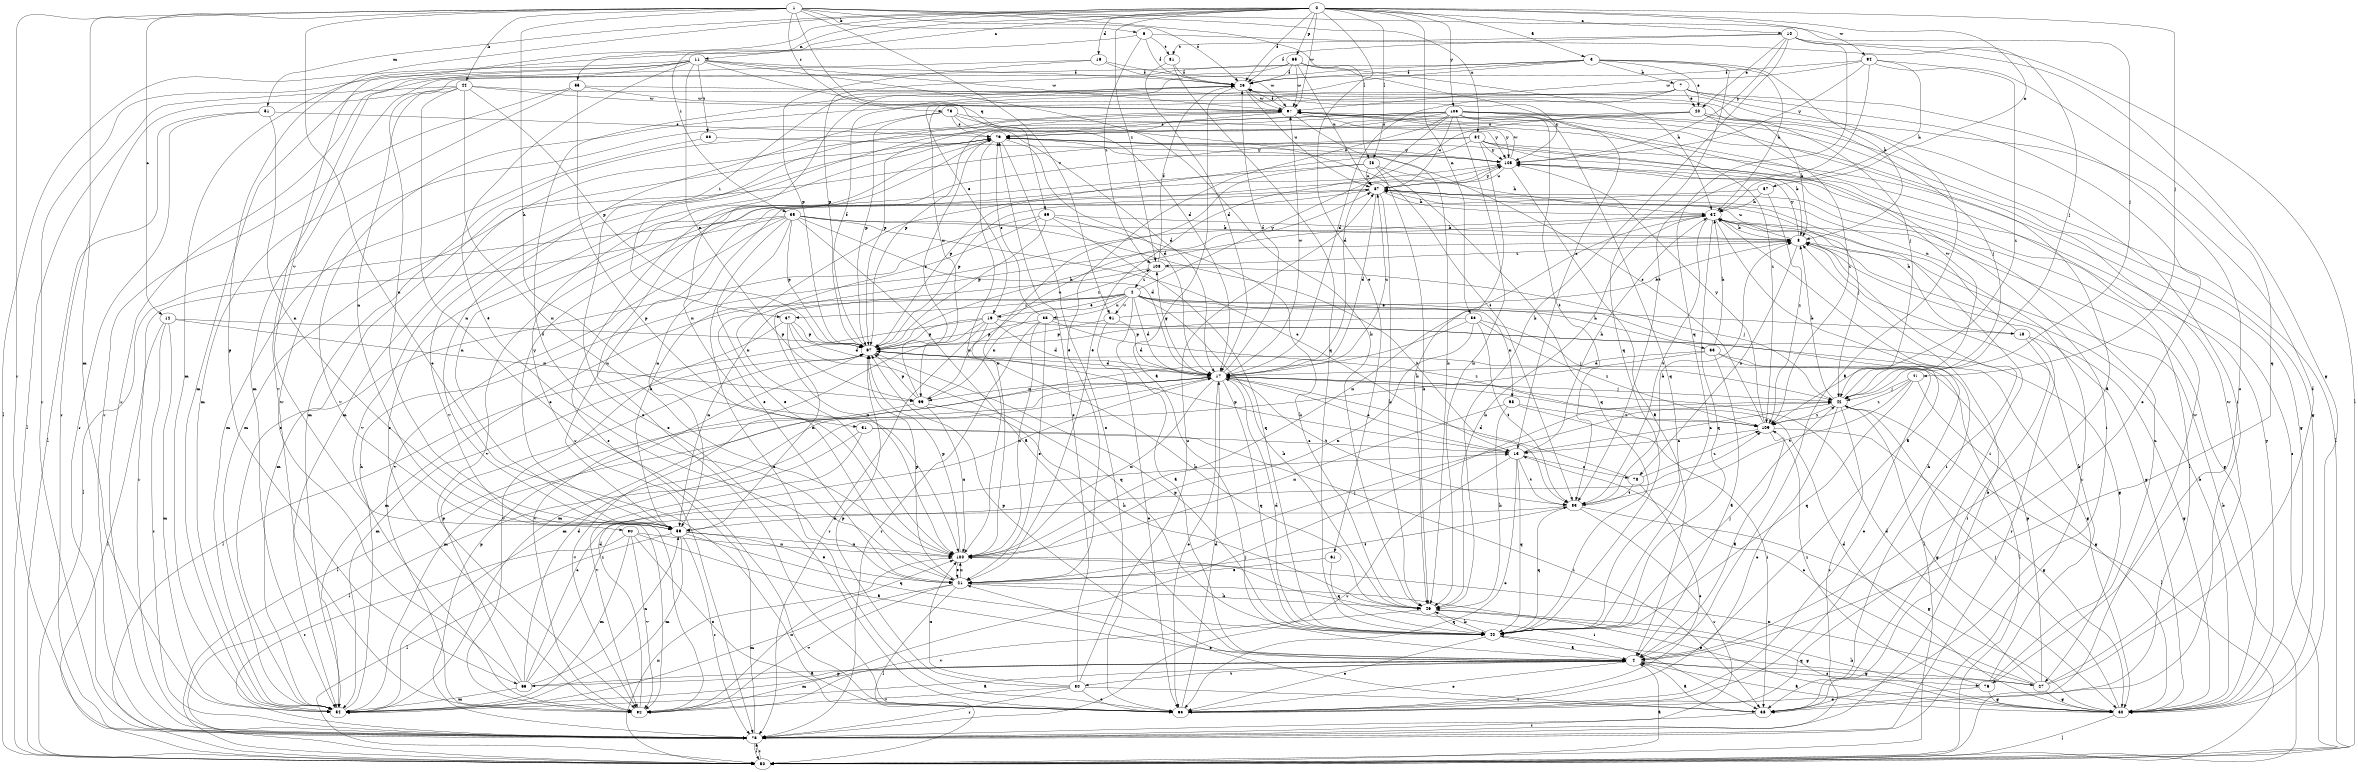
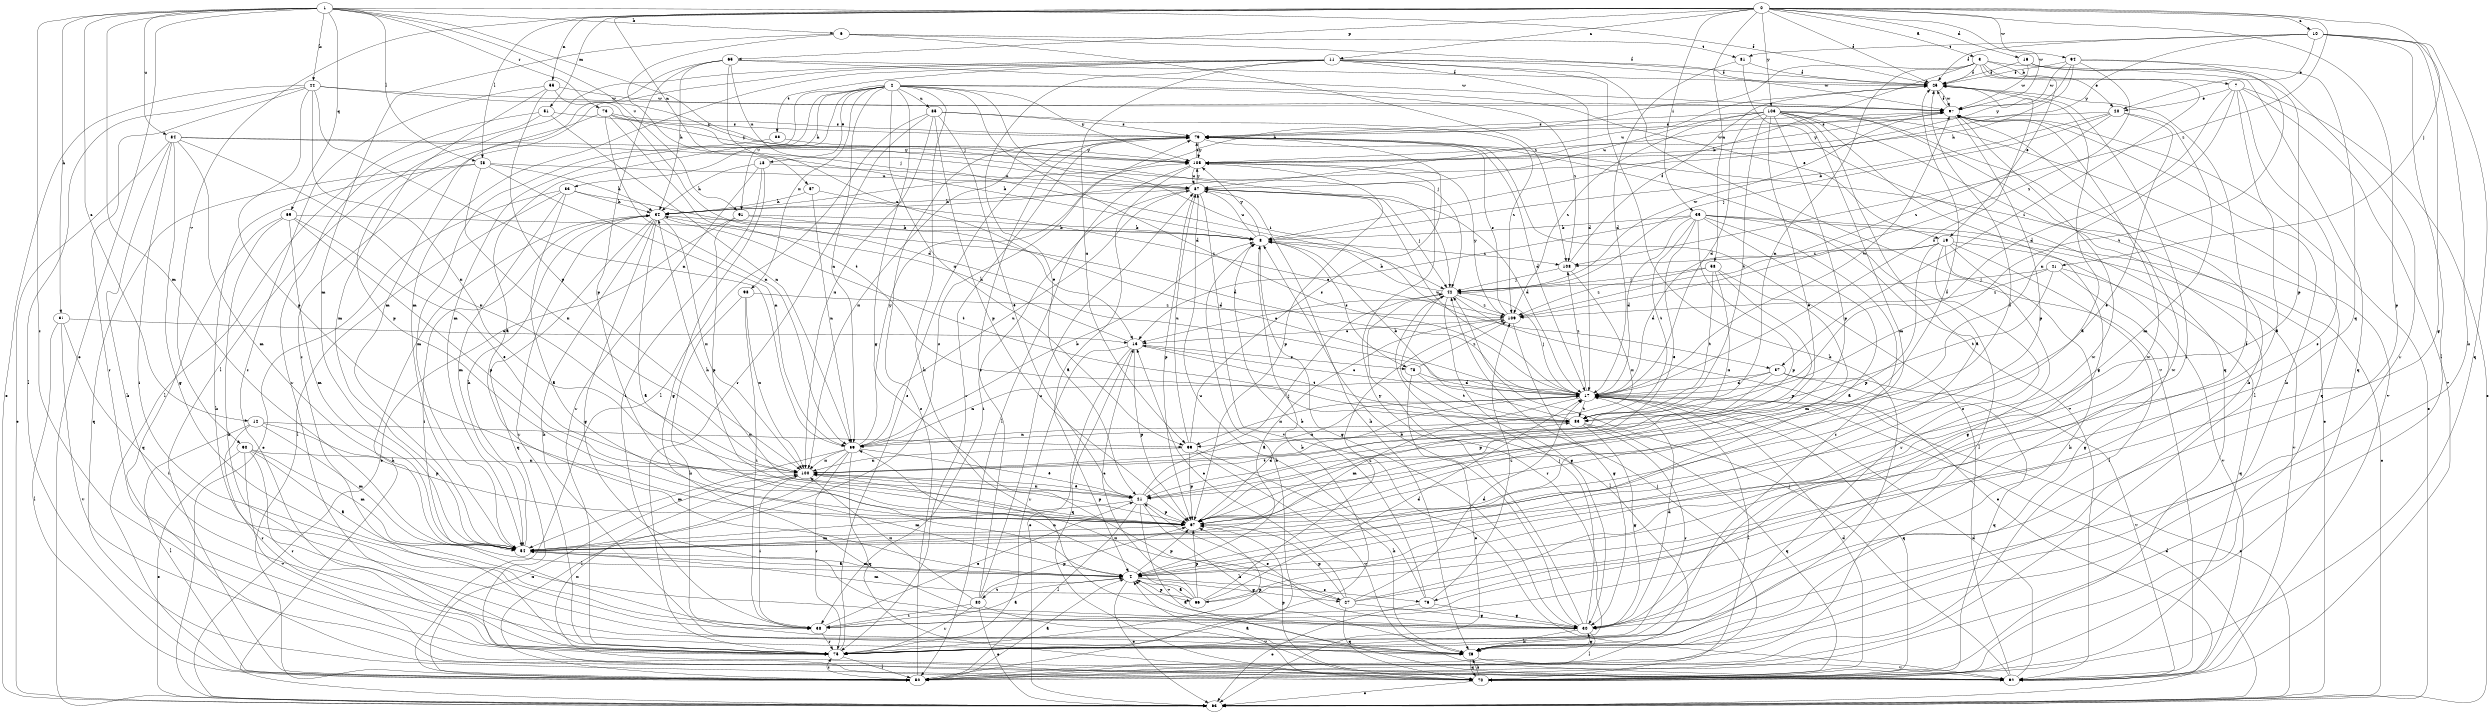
(795, 181) -> none
(1142, 278) -> (1296, 93)
(1167, 318) -> (1579, 331)
(1333, 557) -> none
(1493, 635) -> (1481, 680)
